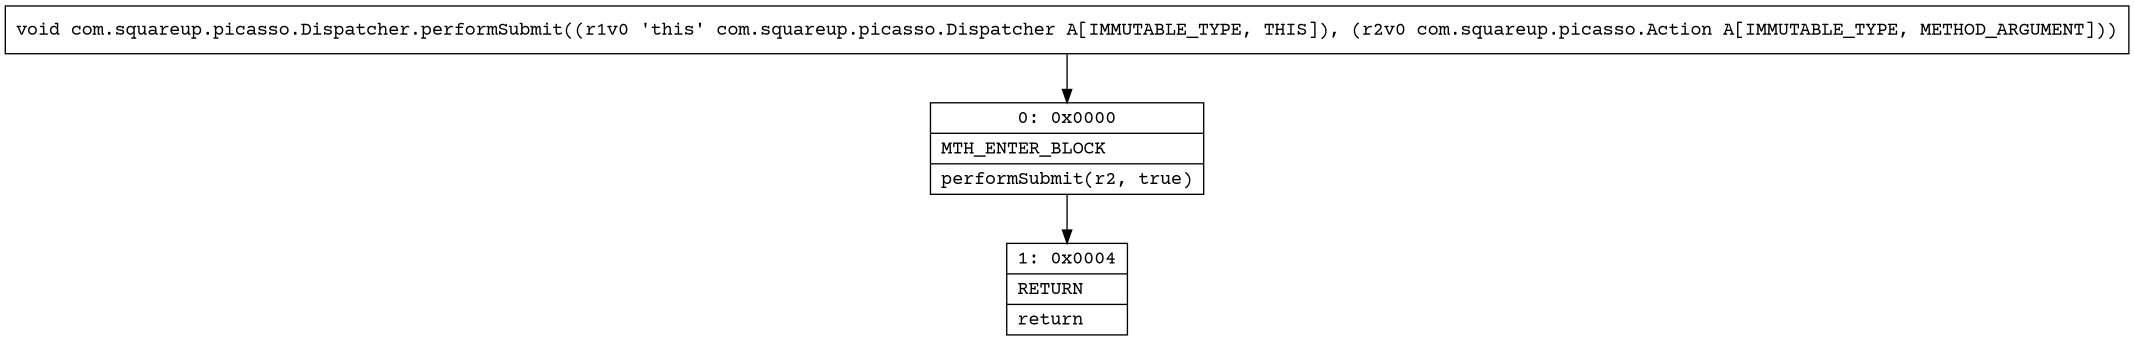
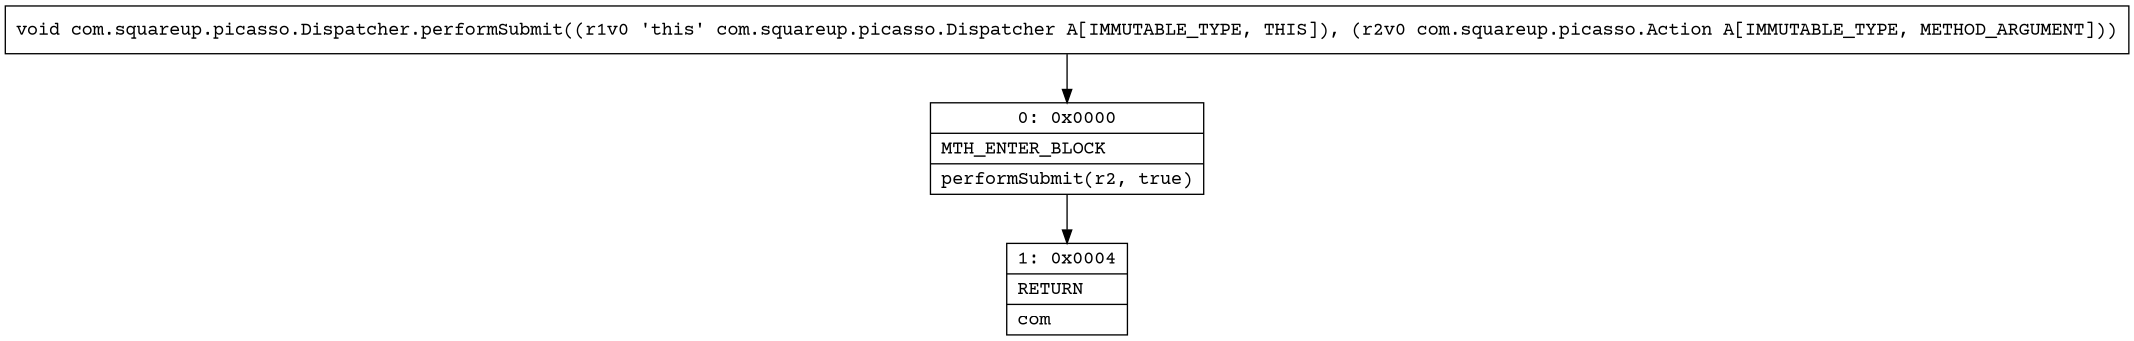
(1050, 319) -> (1034, 319)
